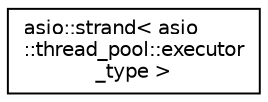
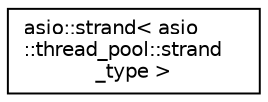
(134, 51) -> (134, 51)
